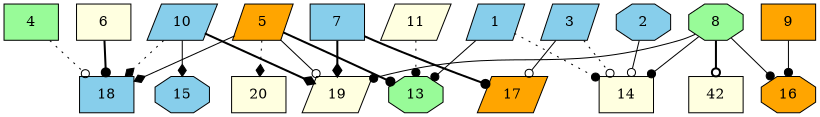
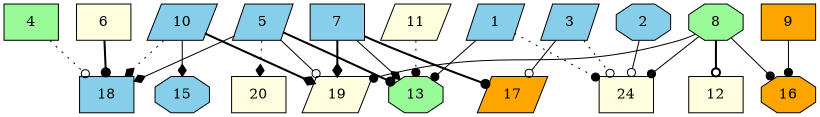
(263, 22) -> (263, 22)
none -> (374, 56)
(626, 95) -> (626, 95)
(716, 95) -> (716, 95)
